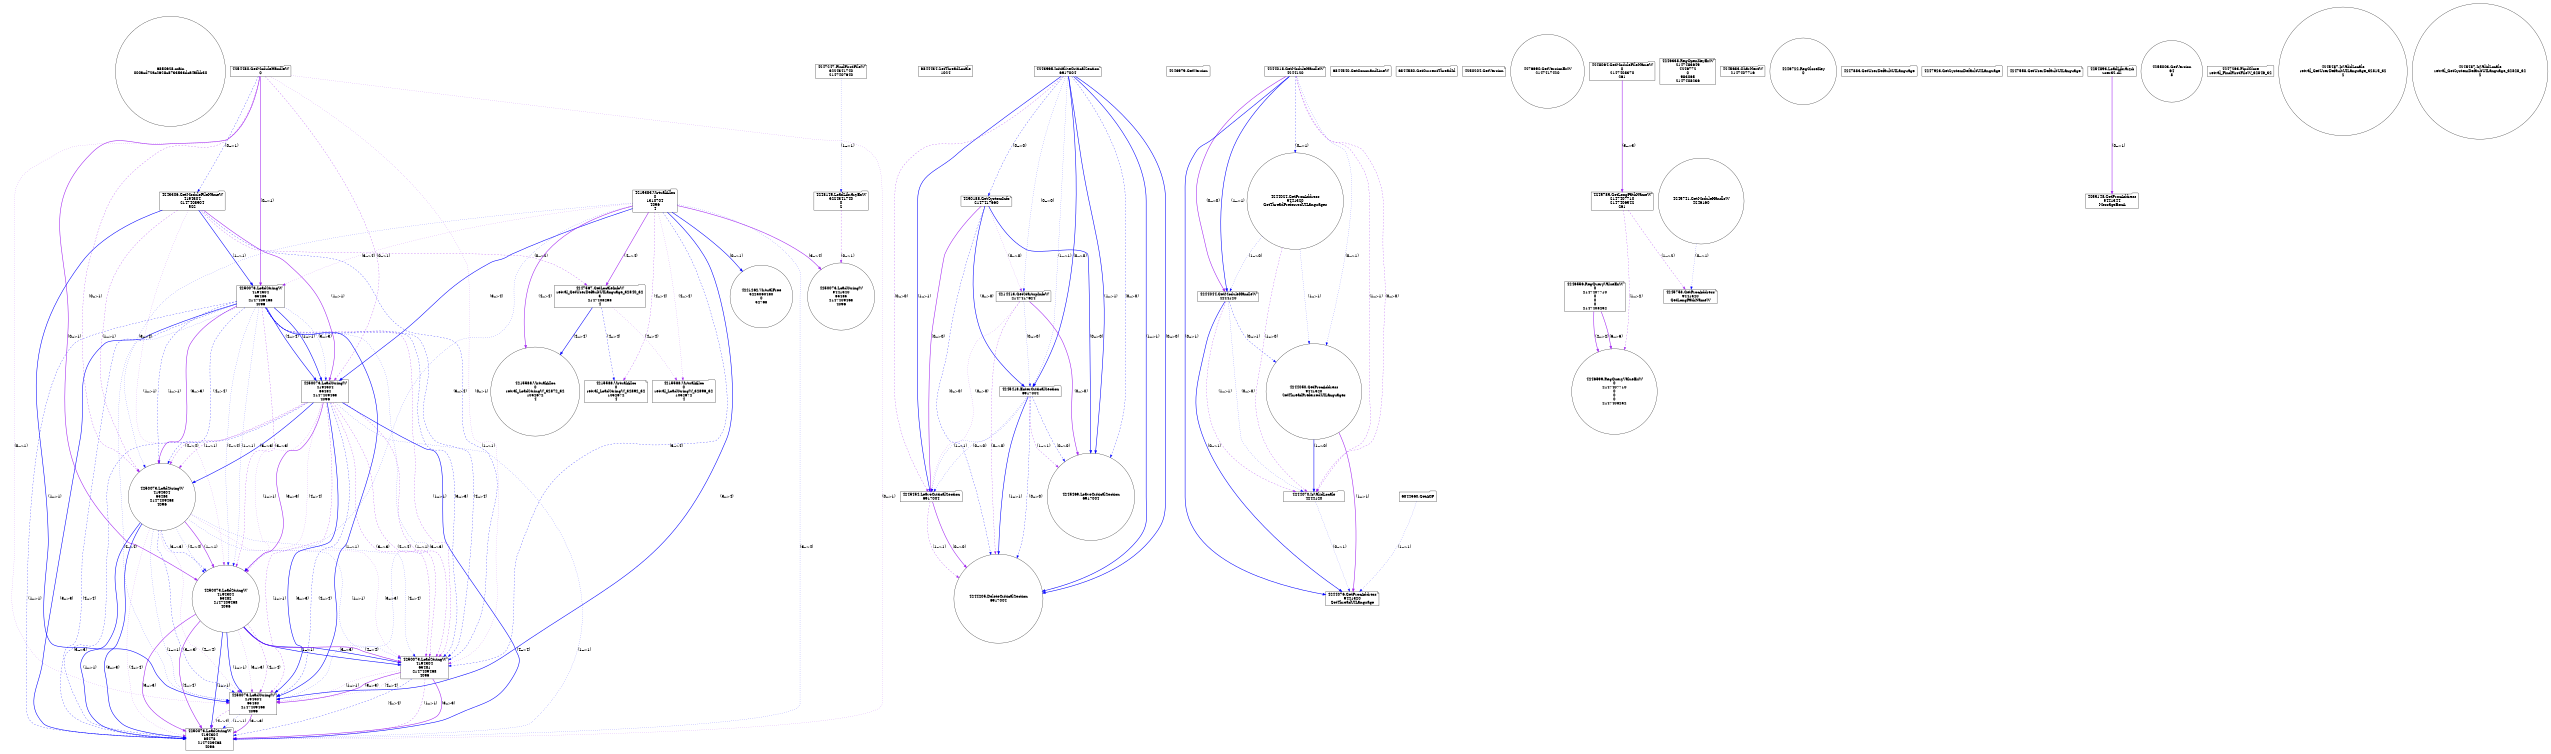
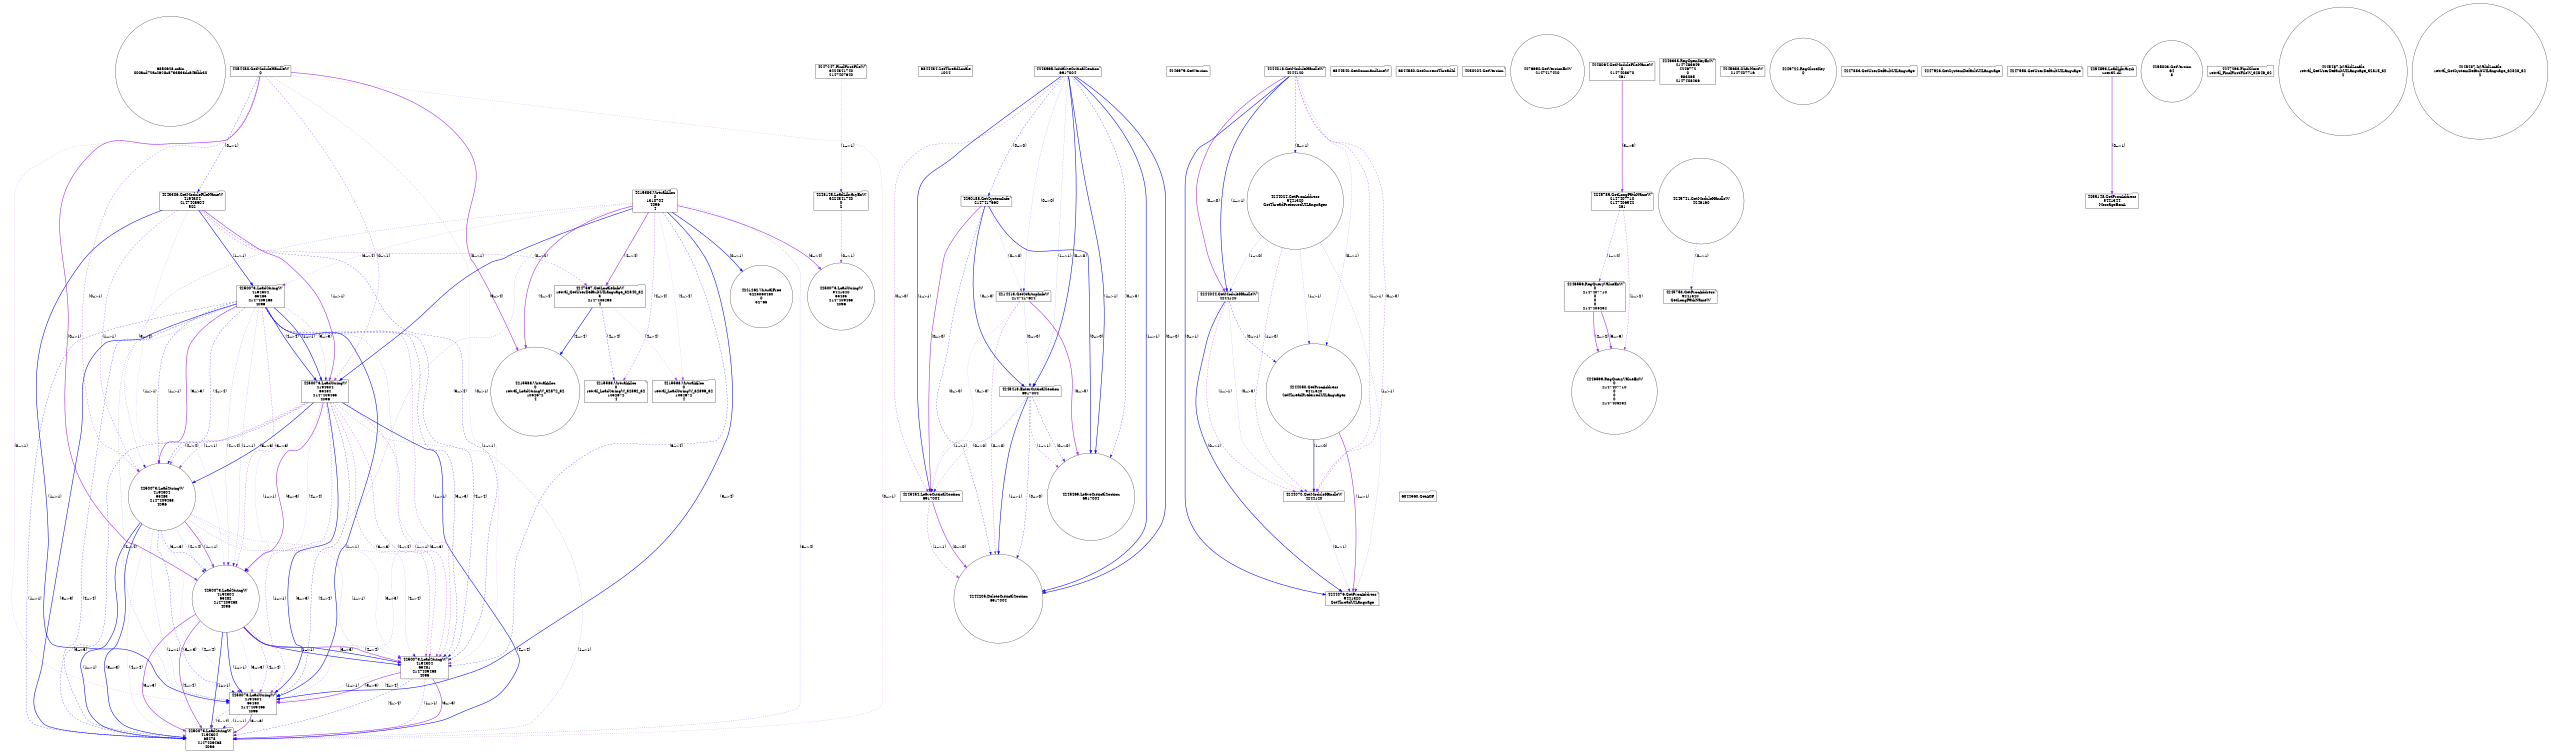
(261, 180) -> (471, 155)
(1656, 249) -> (1610, 244)
(1314, 497) -> (1314, 497)
(1395, 550) -> (1378, 412)
